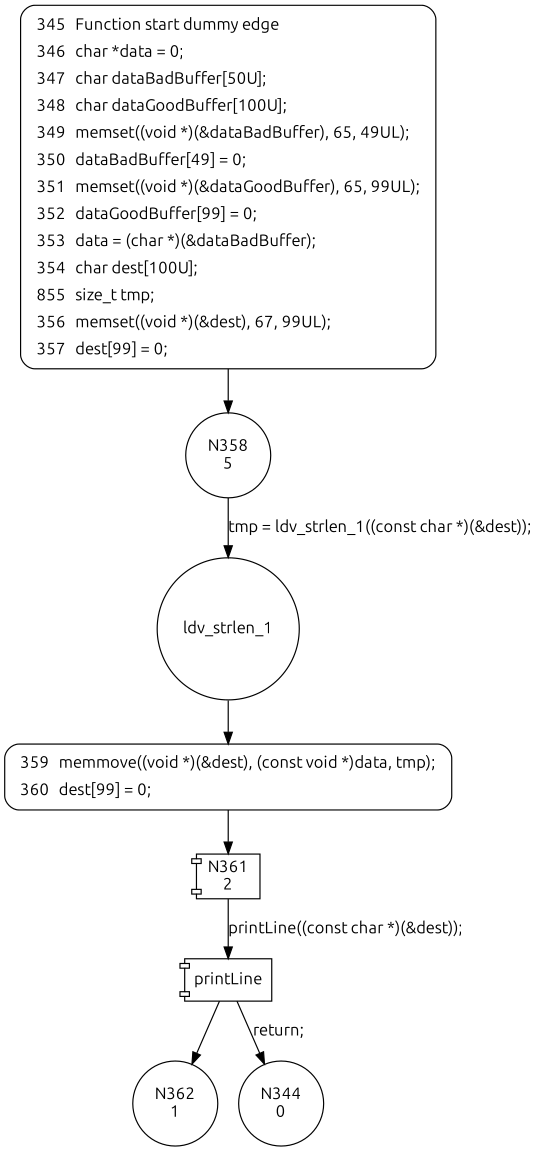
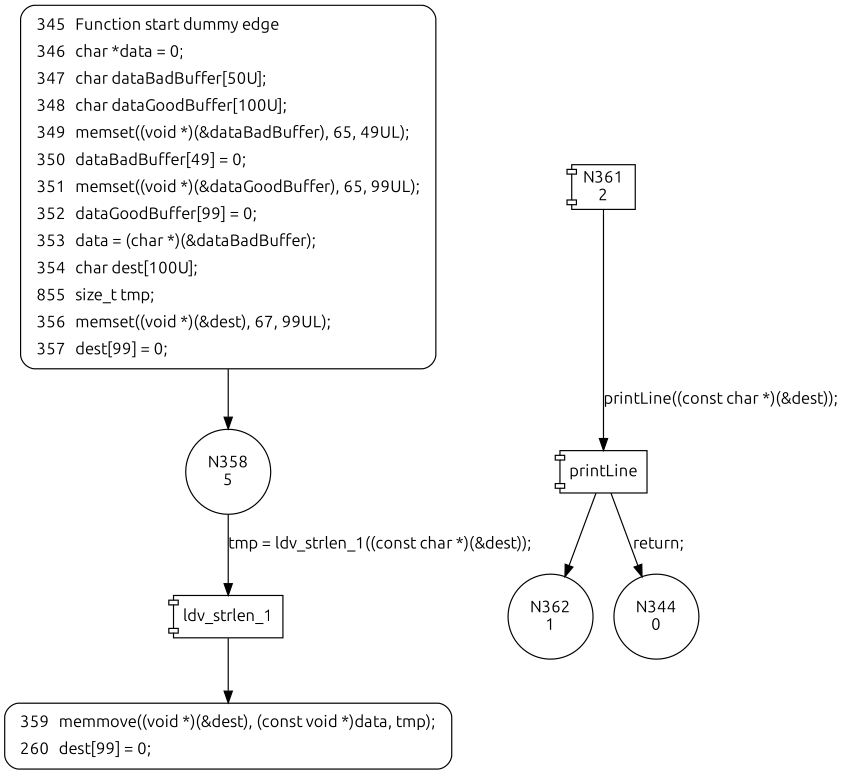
(228, 629) -> (228, 617)
(35, 790) -> (35, 749)
(228, 826) -> none
